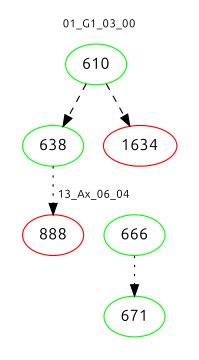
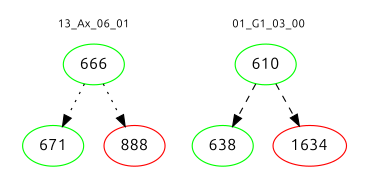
(53, 191) -> (112, 100)
(94, 195) -> (94, 24)
